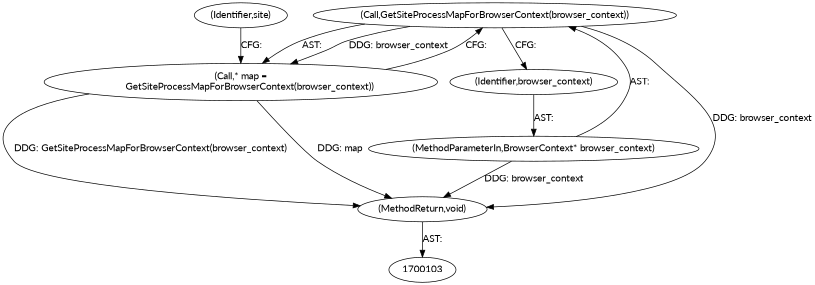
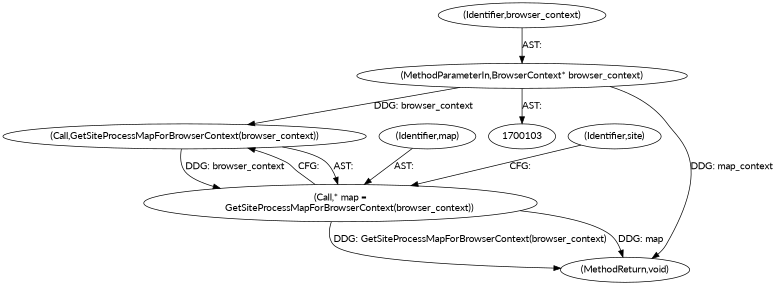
(512, 46) -> none
(641, 82) -> (424, 106)
none -> (427, 136)
(700, 165) -> none
(534, 179) -> (732, 167)
(422, 236) -> (522, 103)
